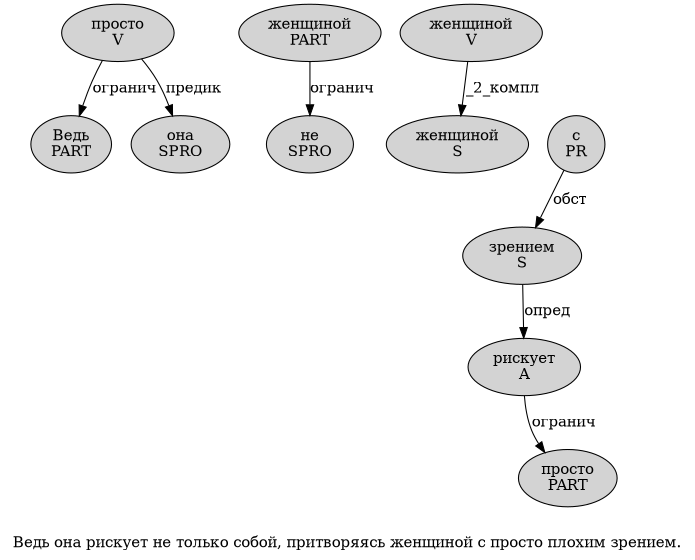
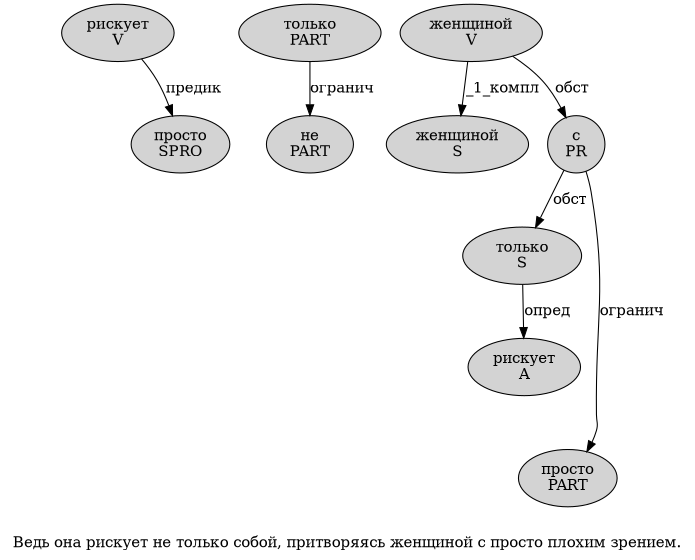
(118, 33) -> (118, 33)
(310, 33) -> (310, 33)
none -> (540, 79)
(503, 89) -> (503, 89)
(71, 144) -> none
(180, 144) -> (180, 144)
(310, 144) -> (310, 144)
(522, 256) -> (522, 256)
(528, 421) -> (599, 307)
